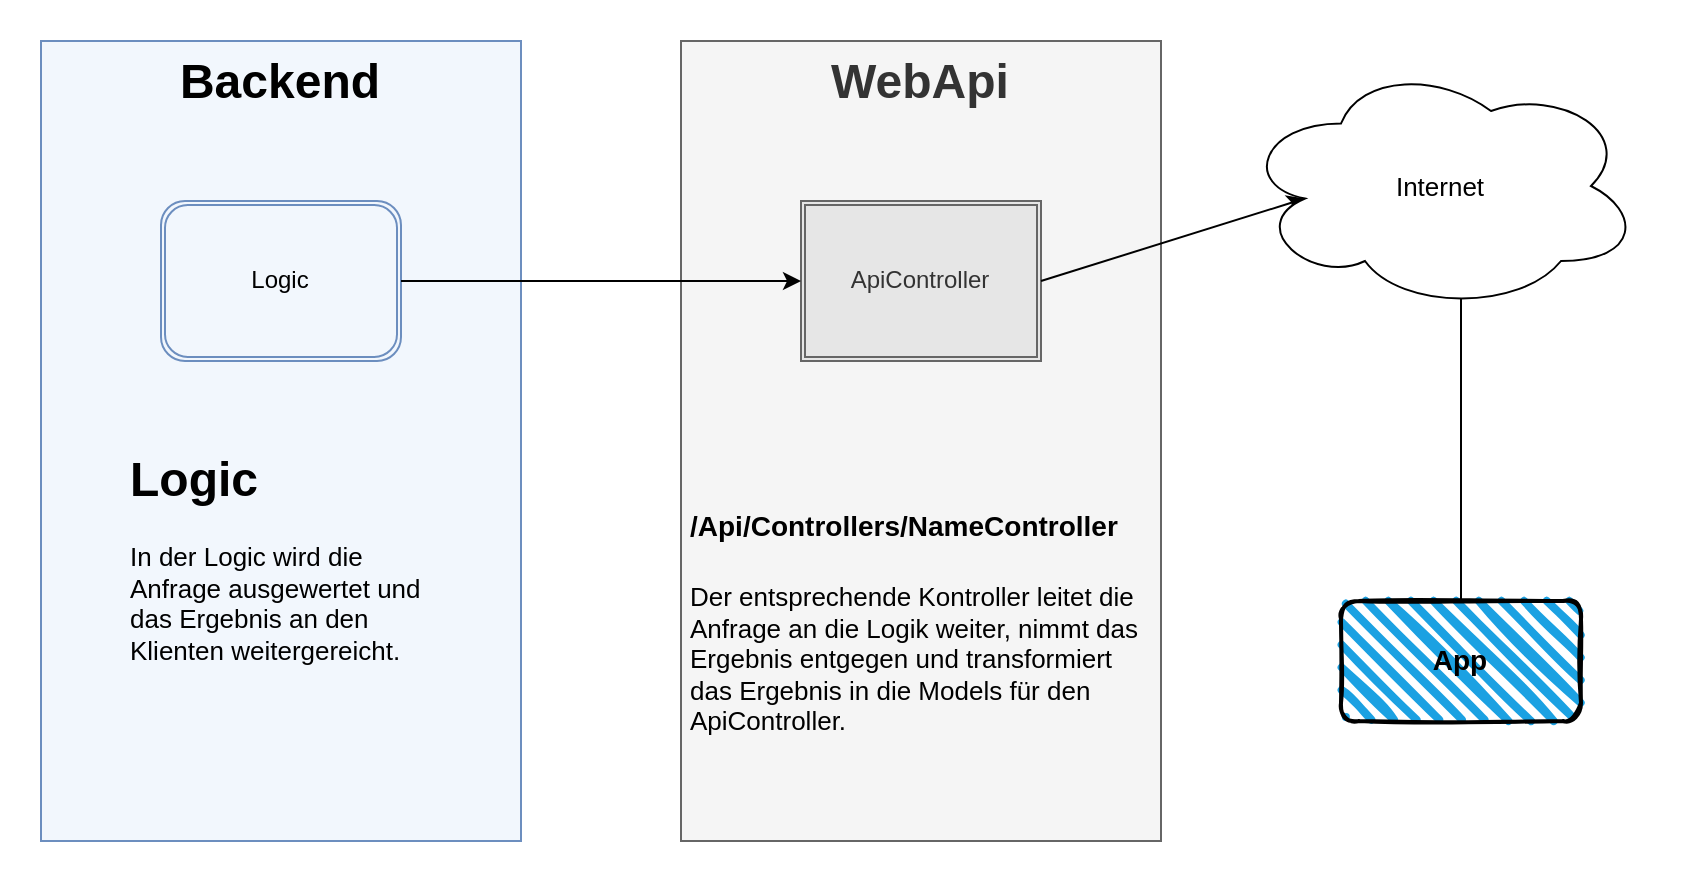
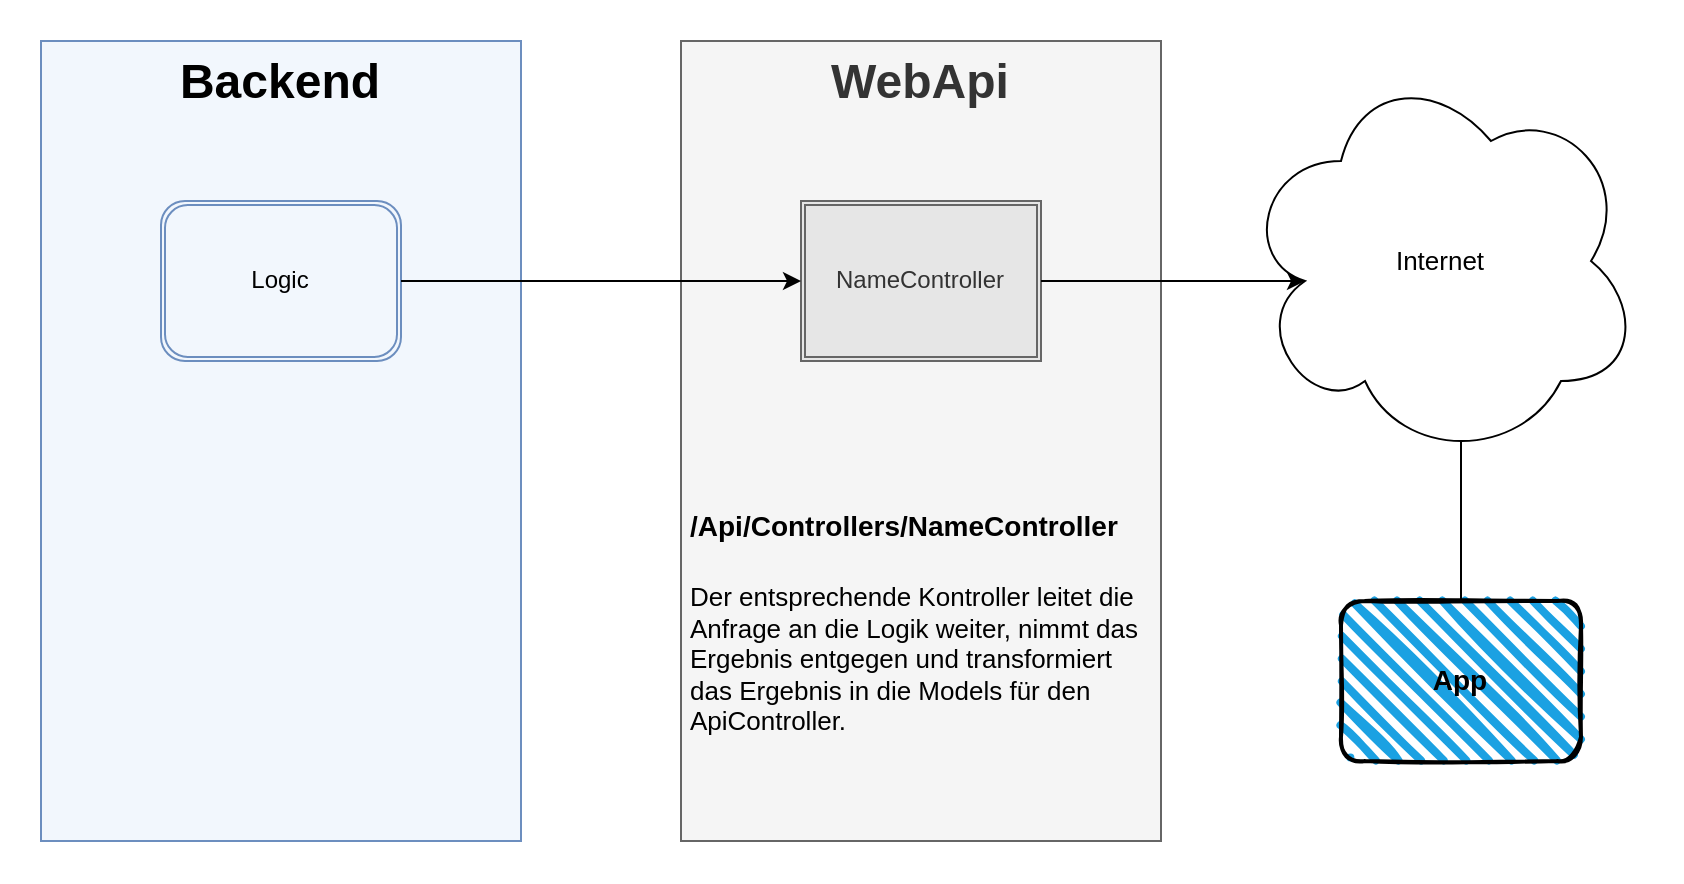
(1441, 186) -> (1441, 261)
(921, 281) -> (921, 281)
(281, 561) -> none
(1461, 661) -> (1461, 681)
